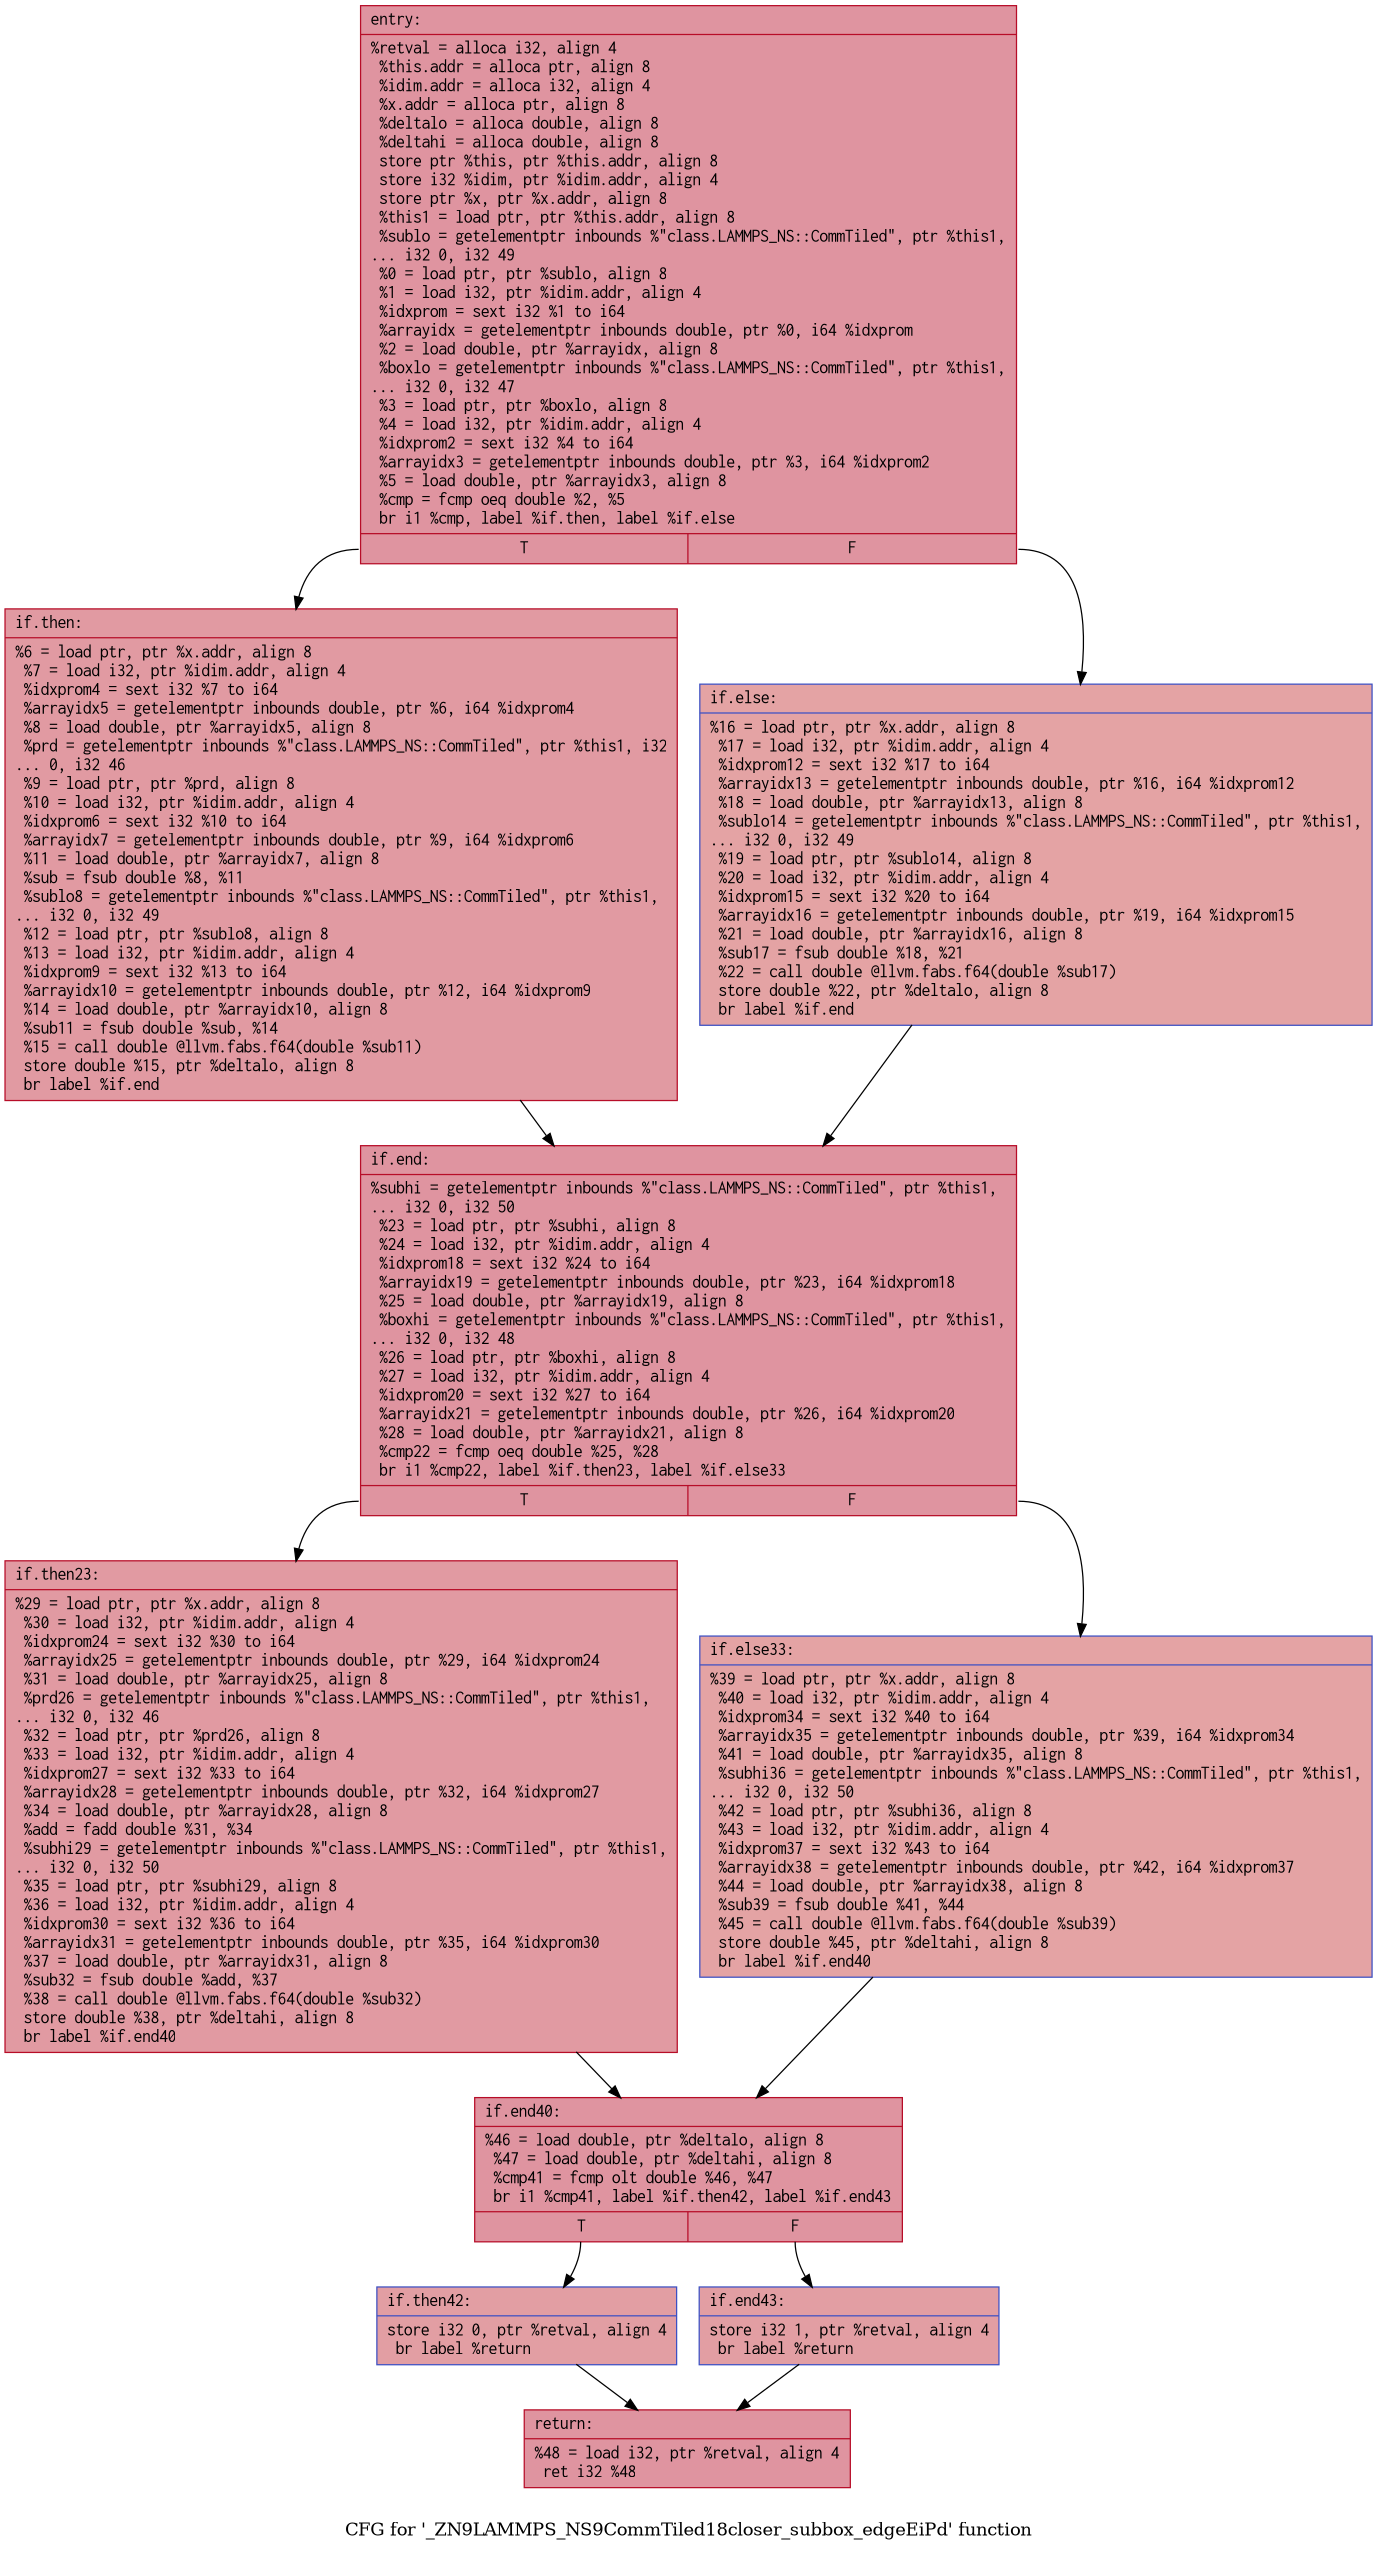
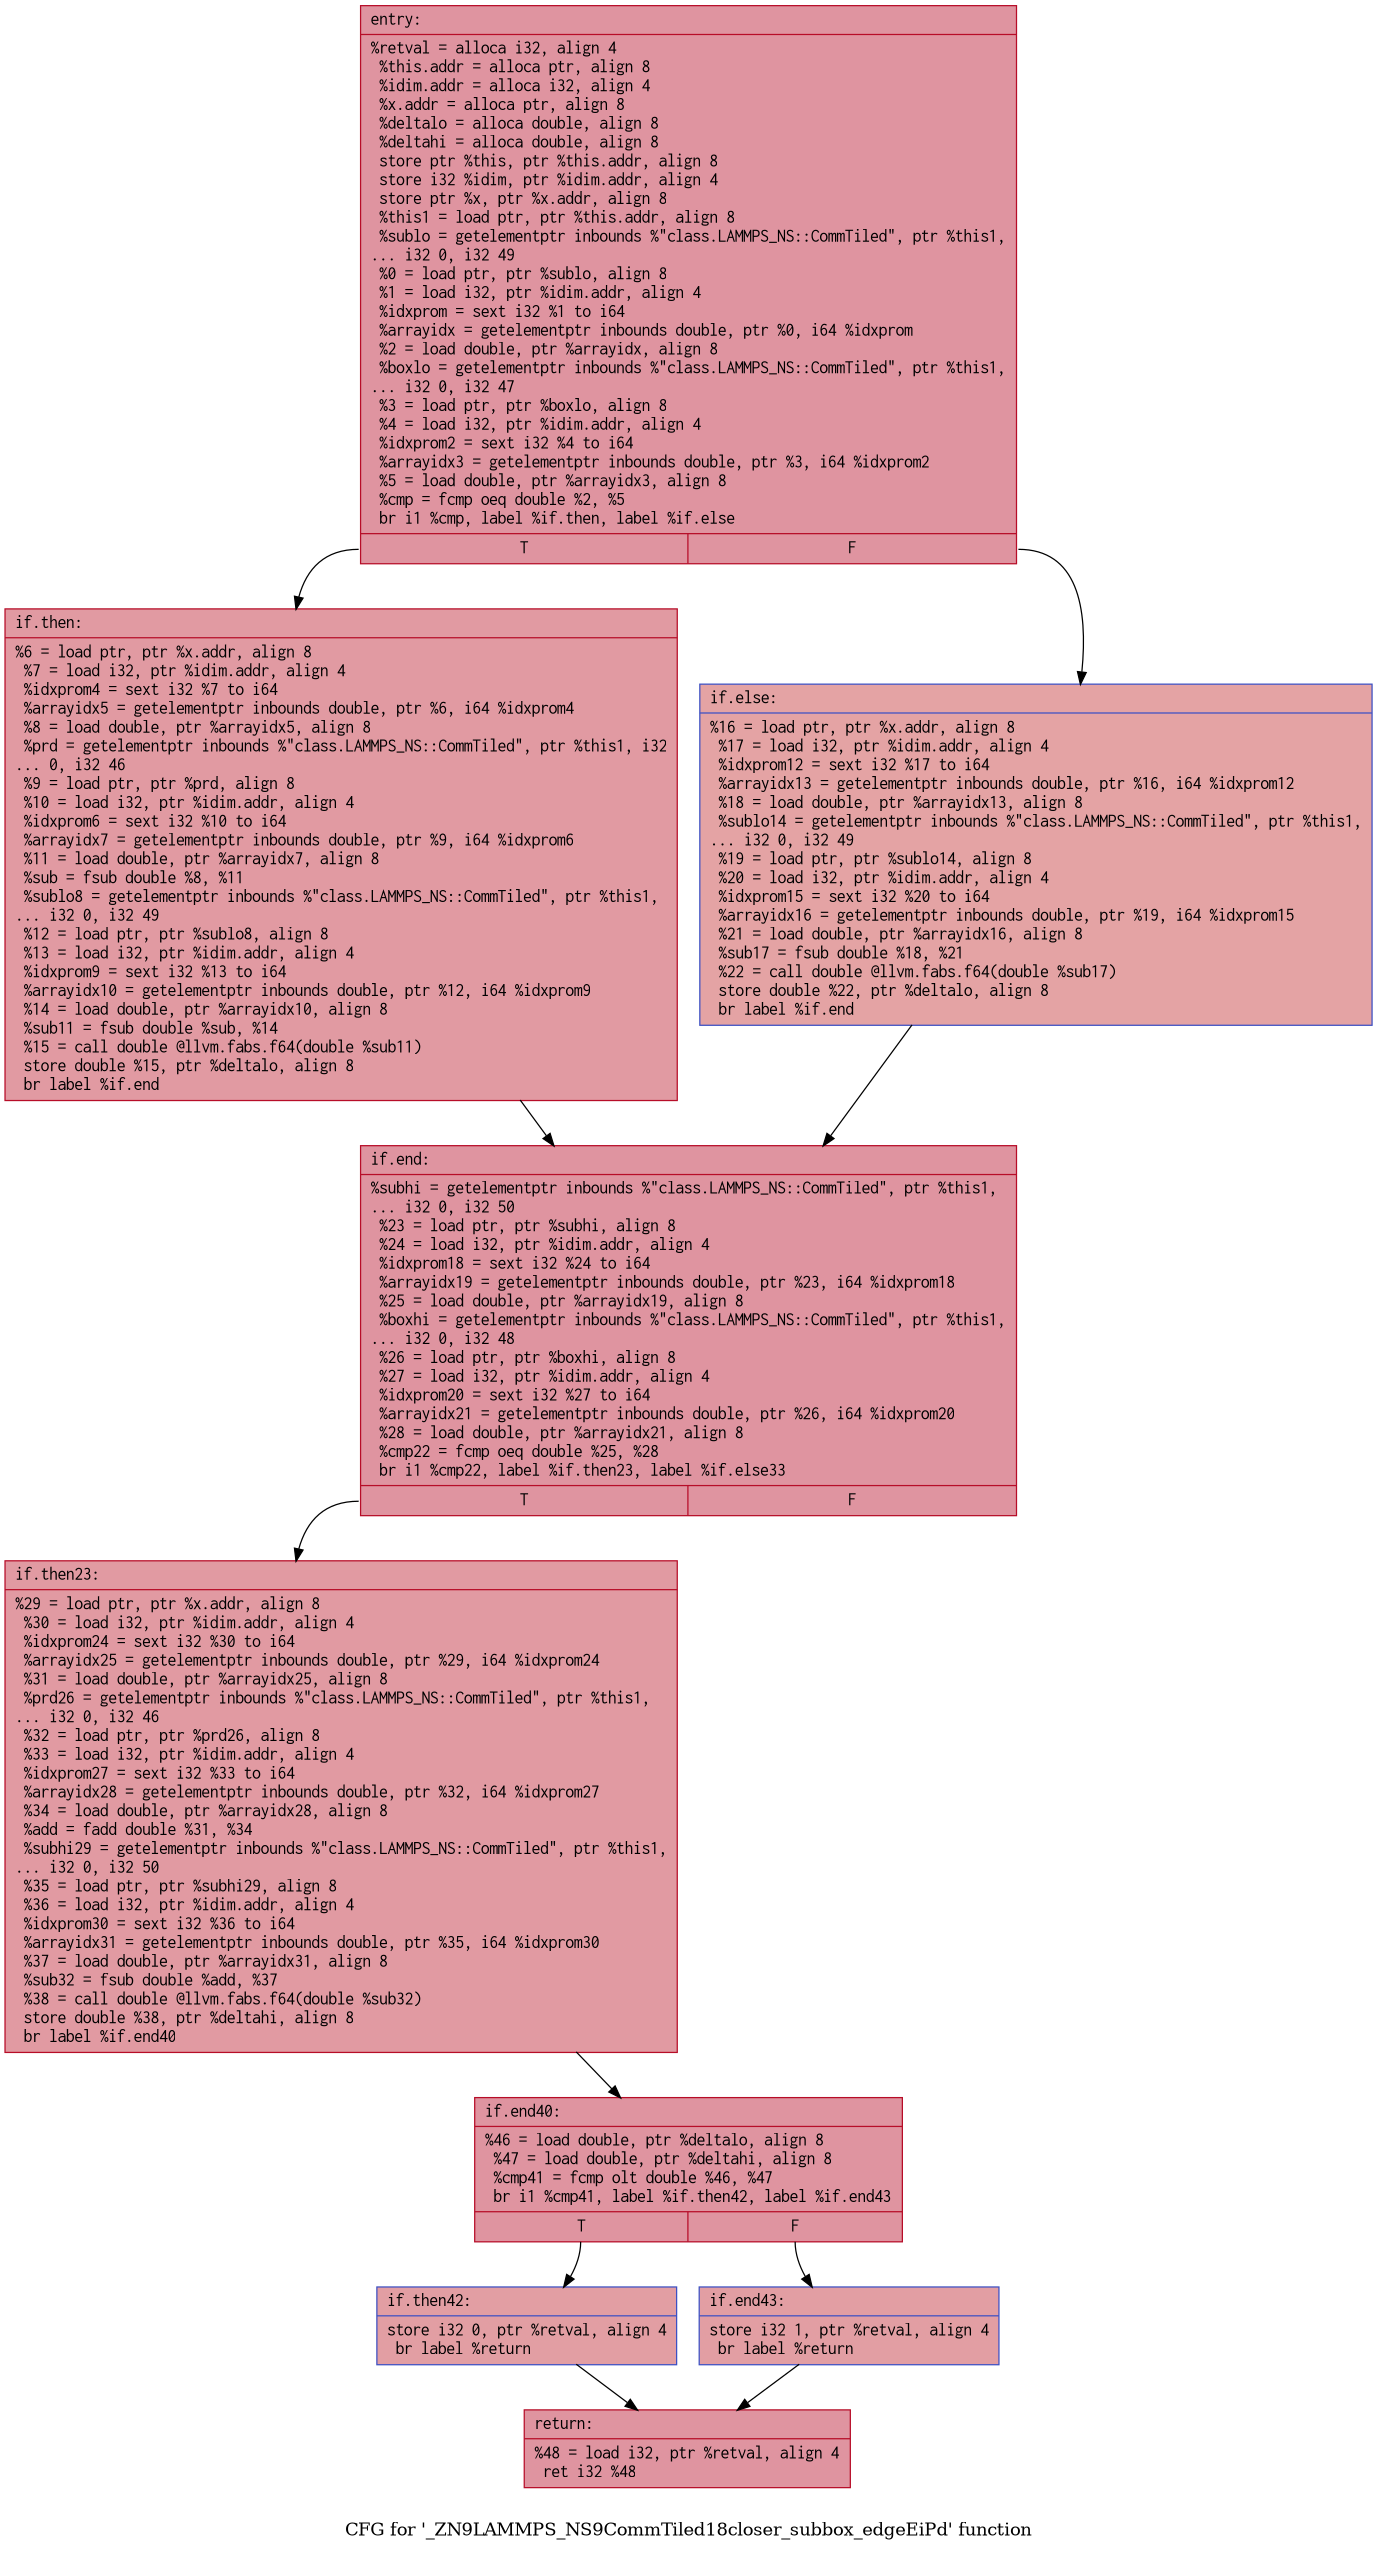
(1036, 1807) -> none
